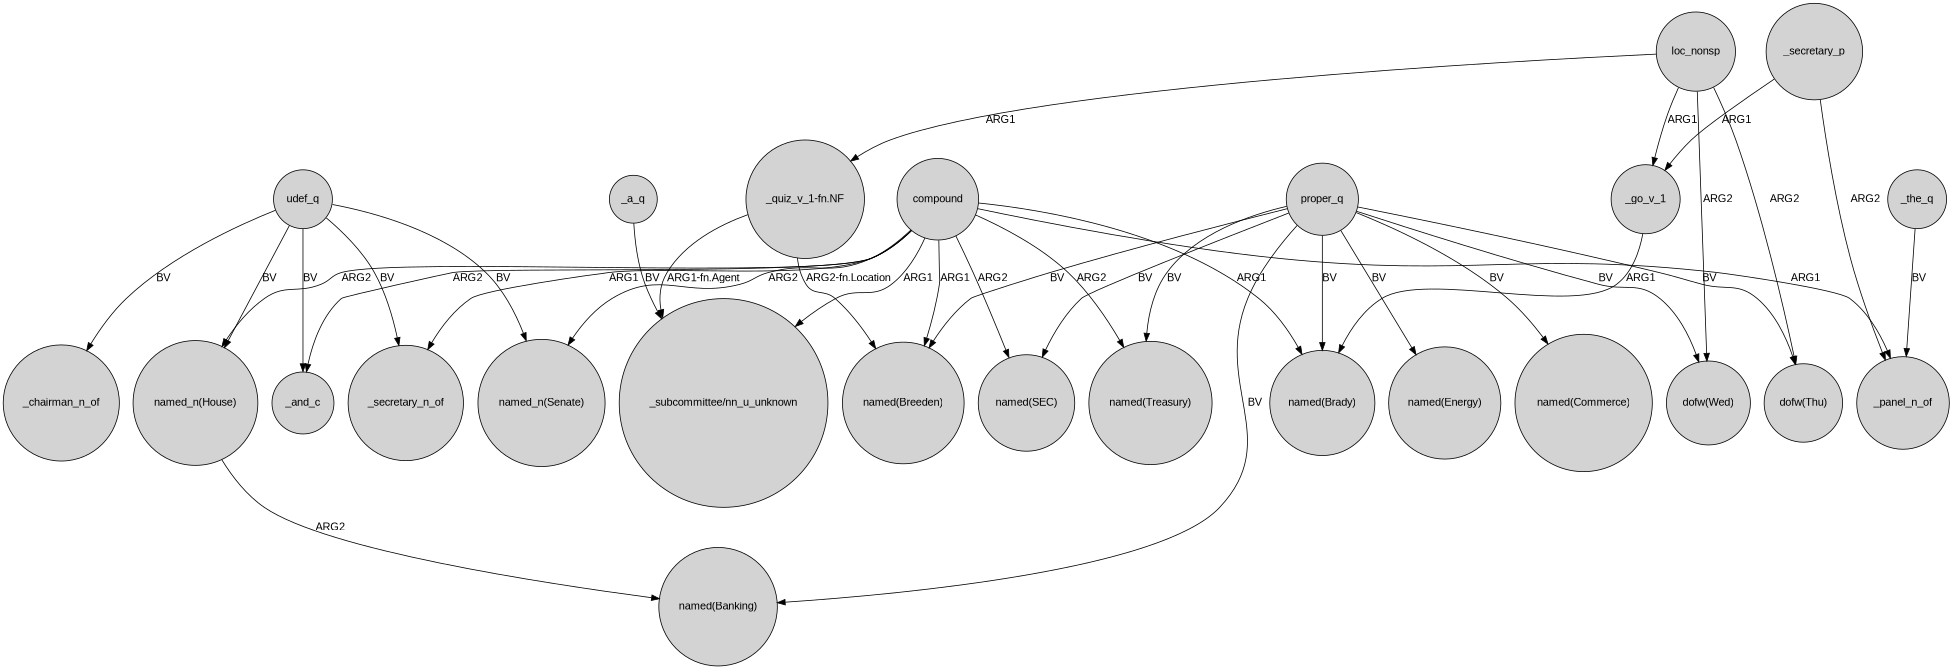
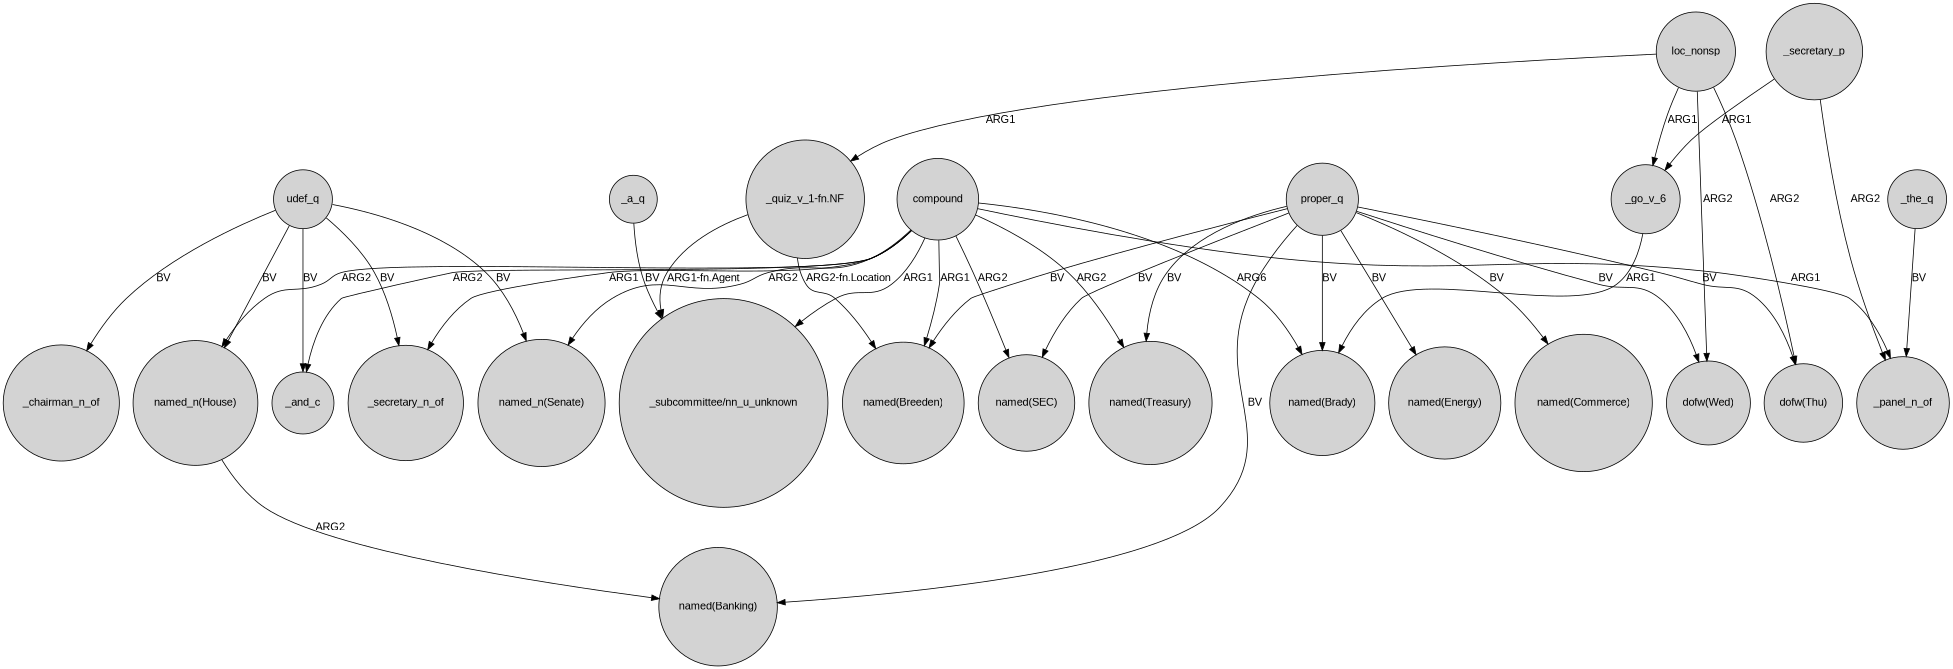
(1646, 199) -> (1646, 199)
(1252, 278) -> (1252, 278)
